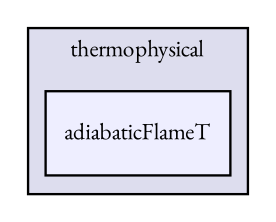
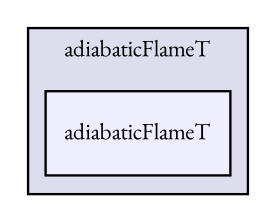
(138, 50) -> (138, 50)
